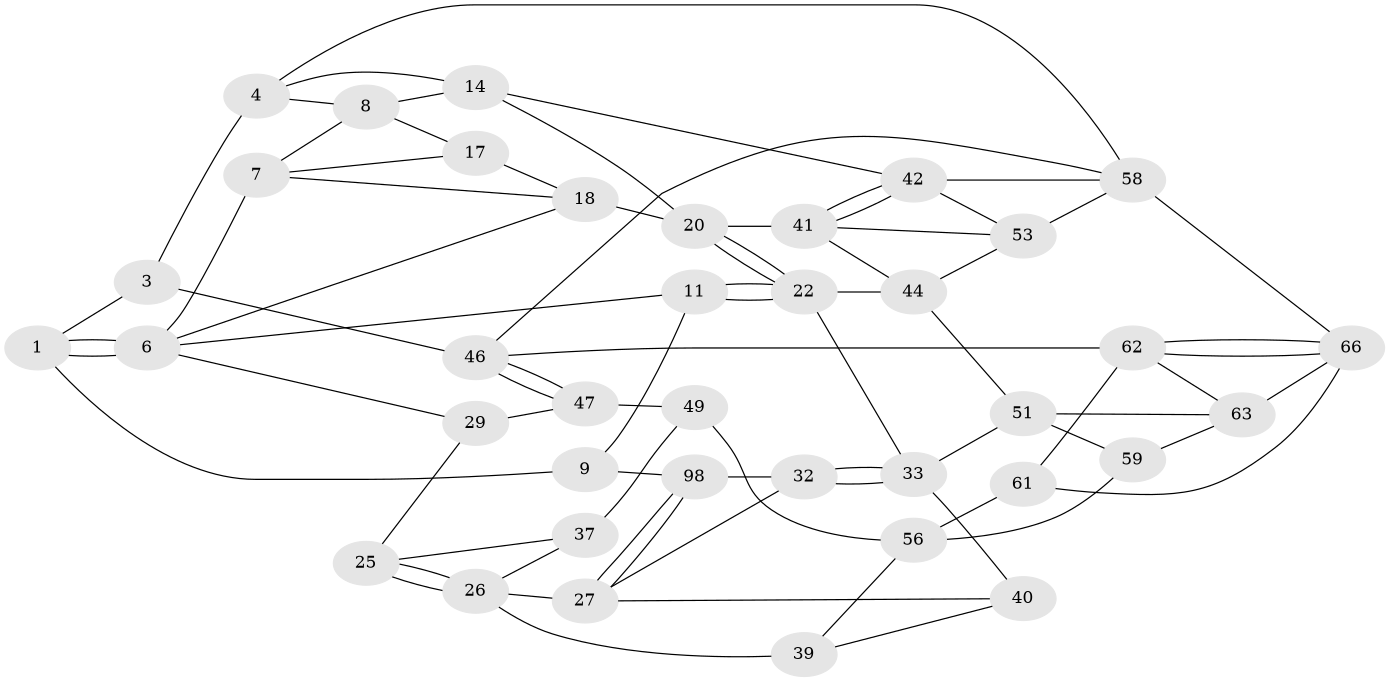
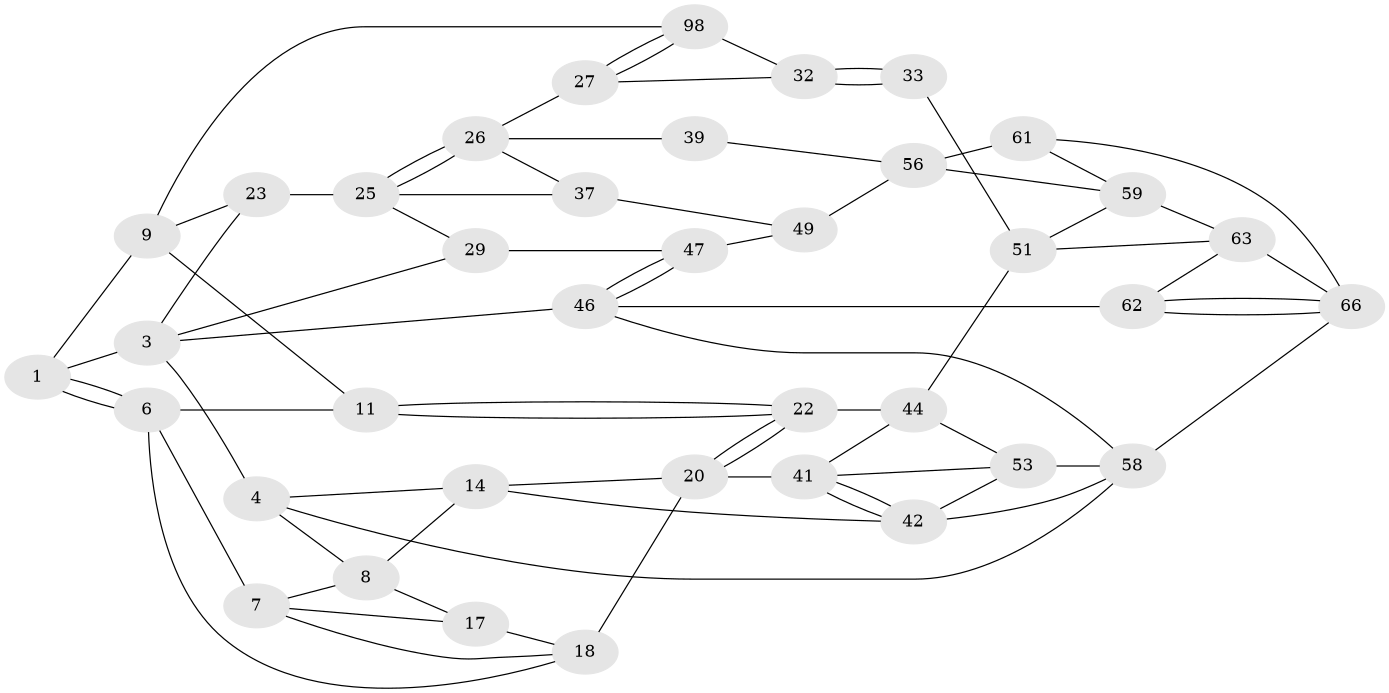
none -> (257, 195)
(859, 383) -> none
(312, 386) -> (312, 297)
(1076, 422) -> (1078, 167)
(1023, 599) -> none
